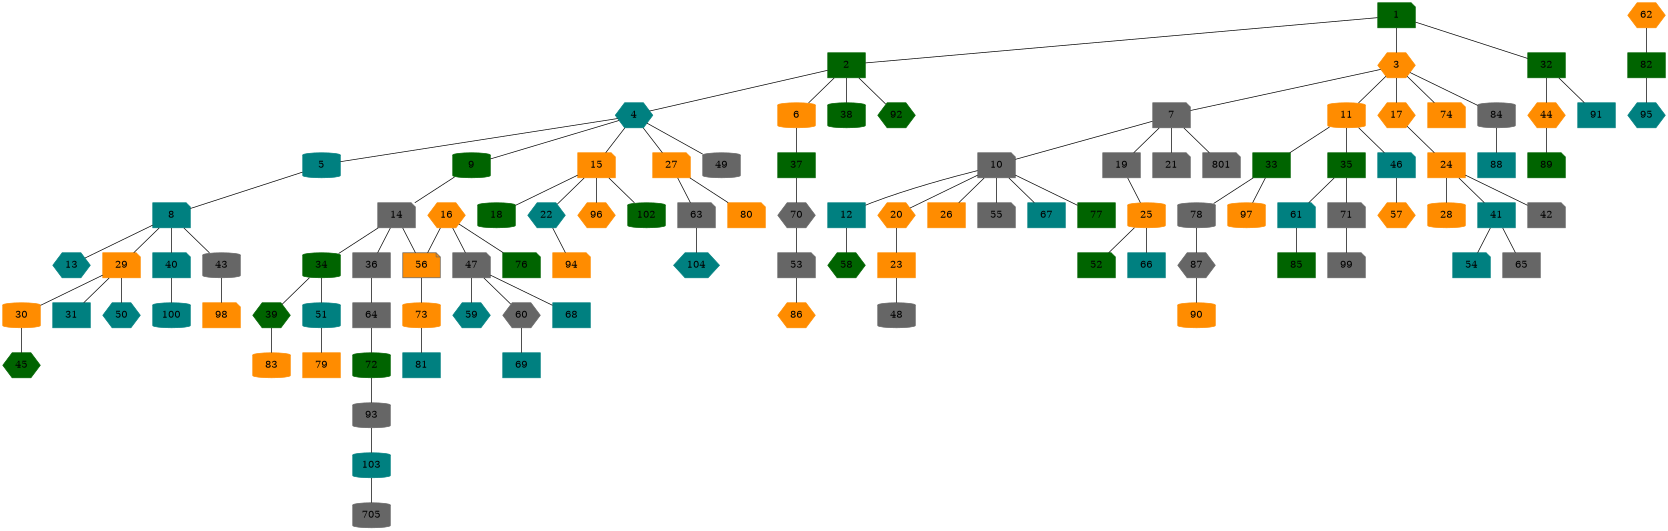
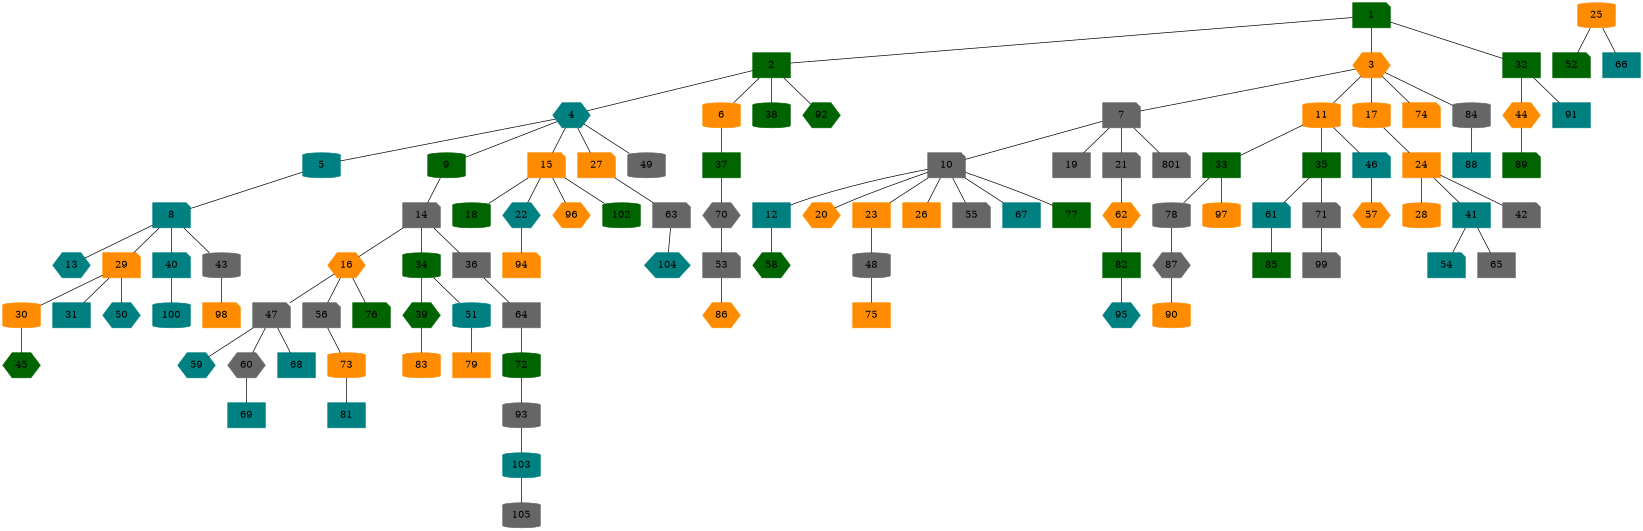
(1397, 115) -> (1372, 115)
none -> (1122, 190)
(1134, 190) -> none
(747, 215) -> none
(409, 240) -> (381, 242)
(897, 240) -> (909, 190)
(422, 265) -> (322, 315)
none -> (872, 315)
(372, 515) -> (522, 515)
